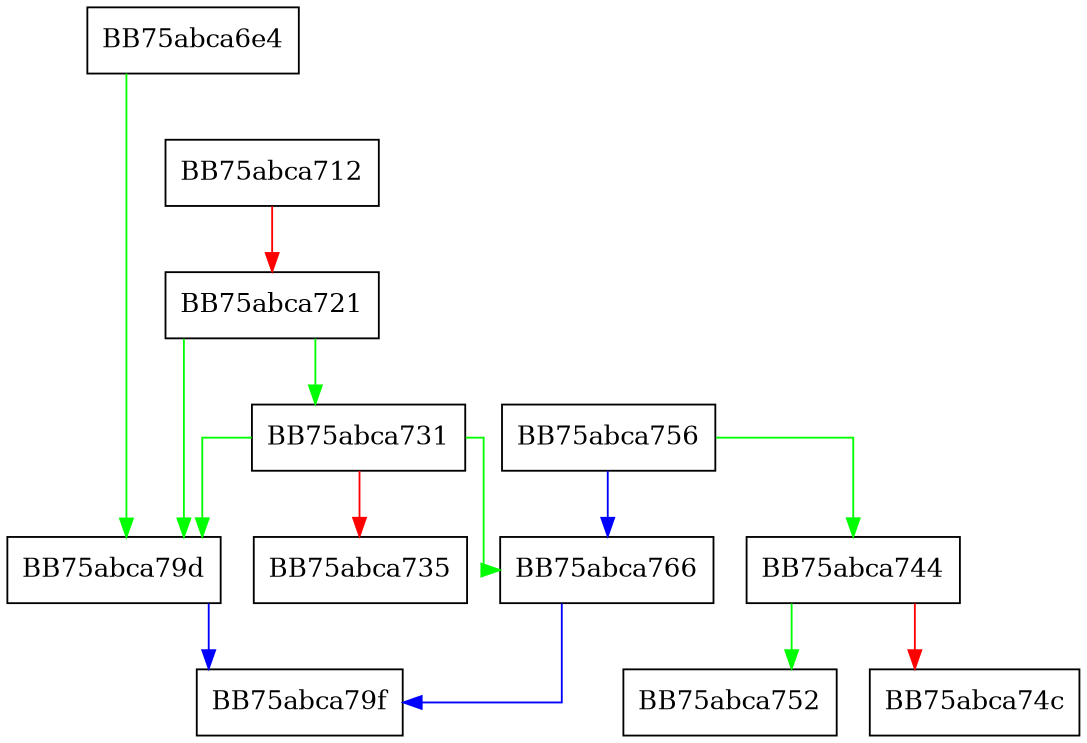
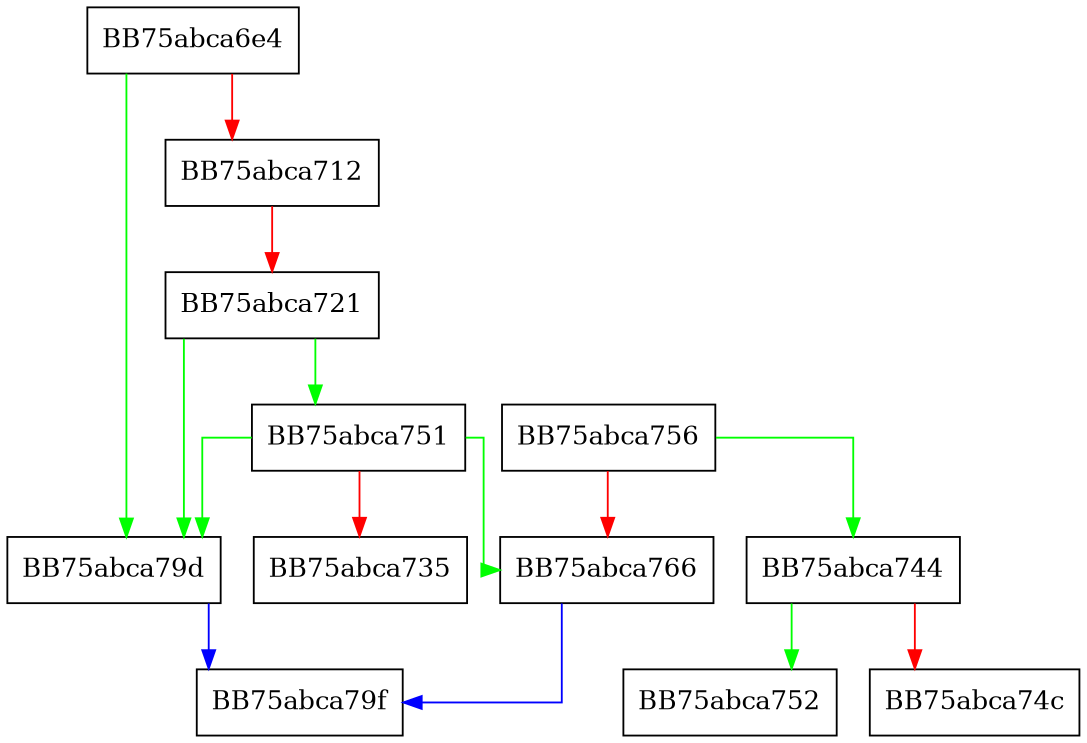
none -> (232, 97)
(359, 438) -> (359, 438)
(608, 494) -> (608, 494)
